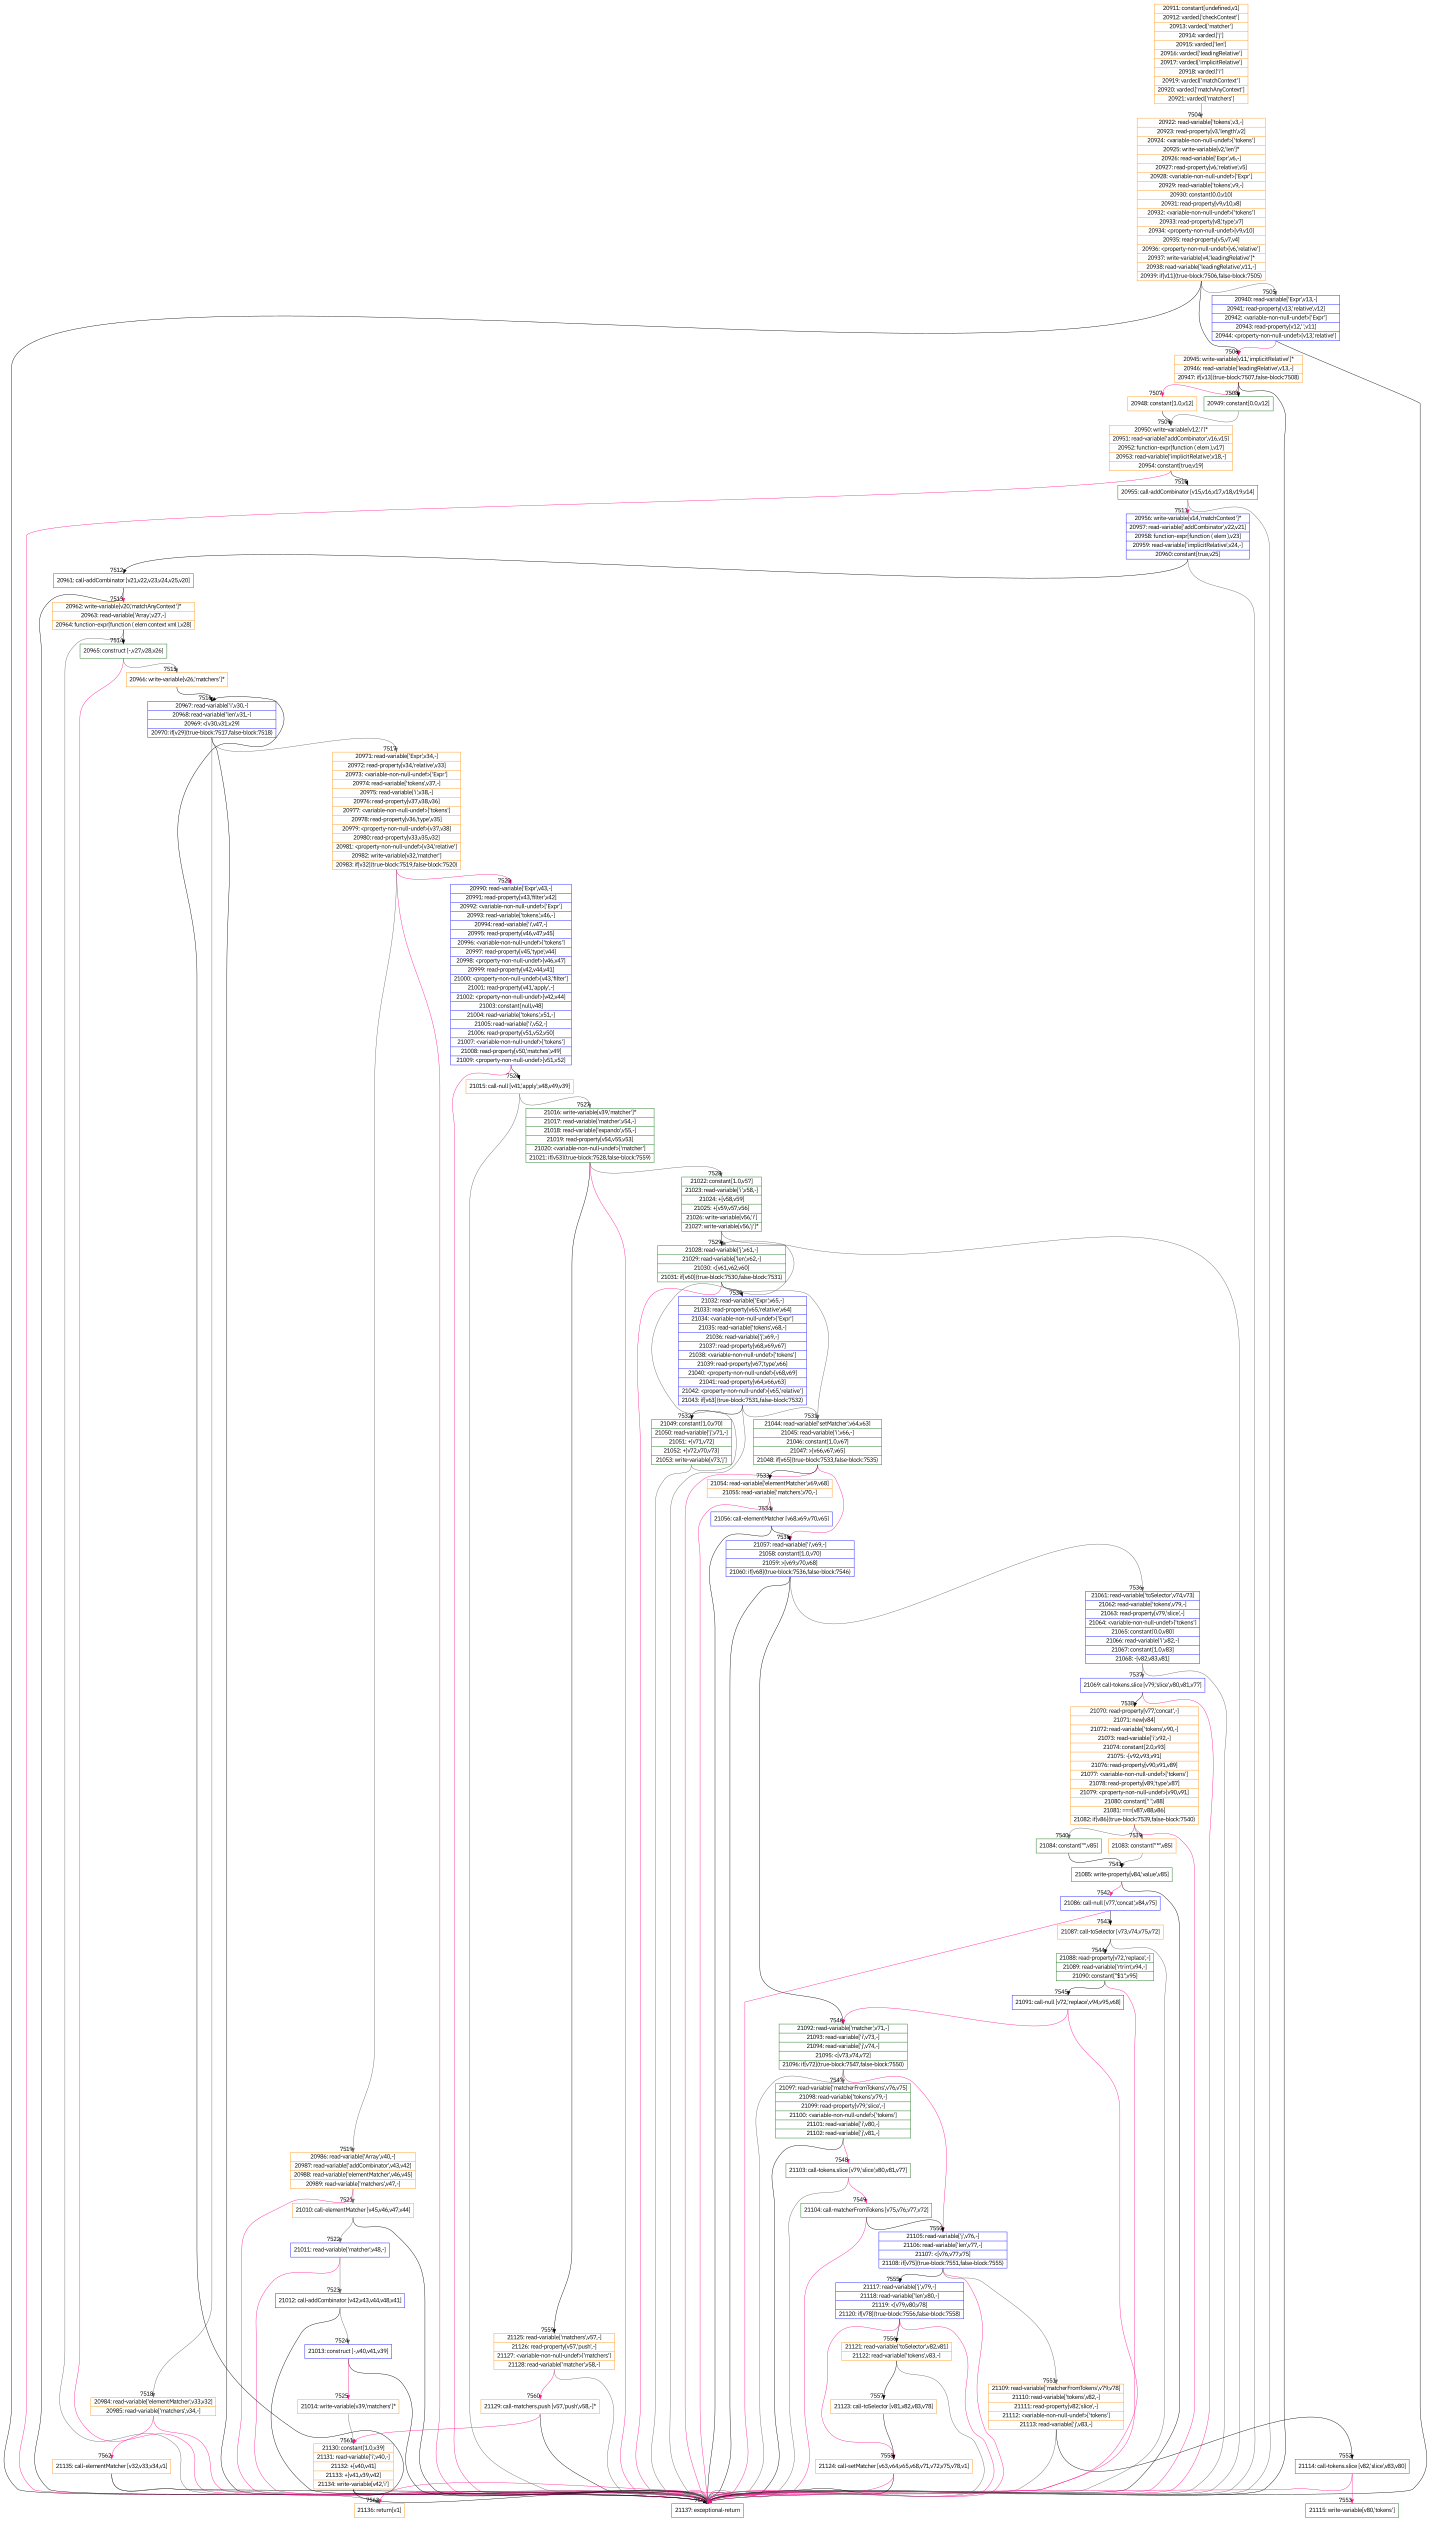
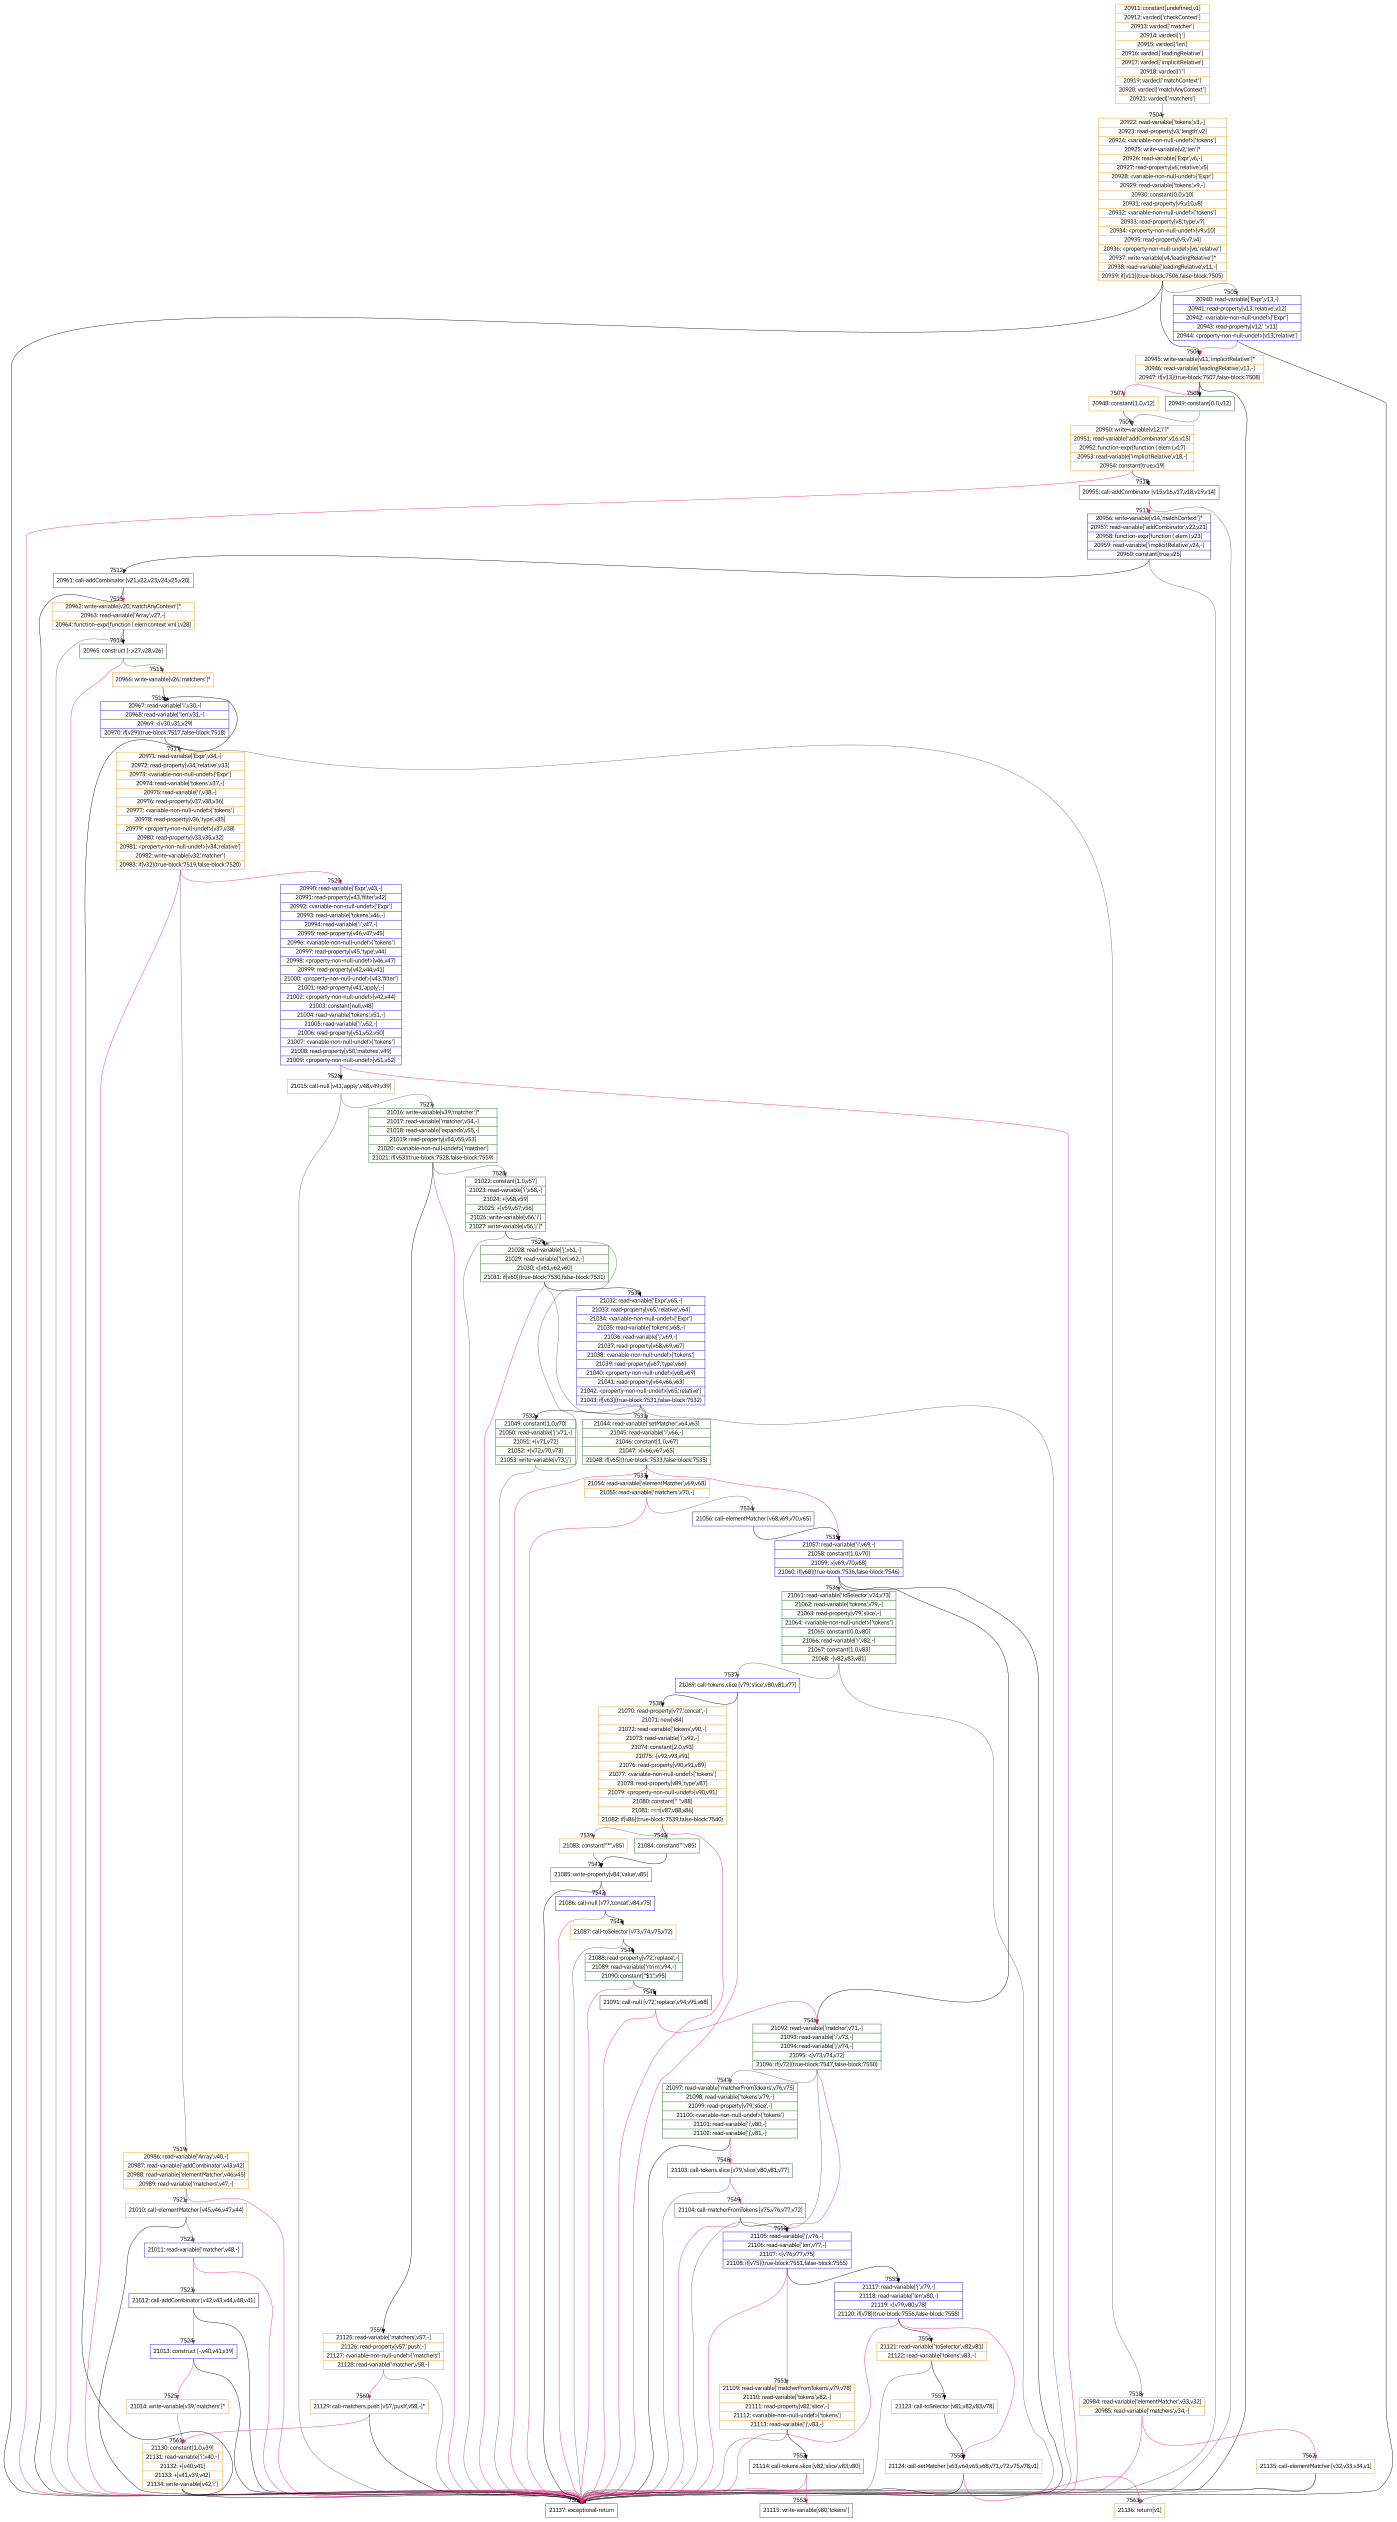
(1143, 1627) -> (839, 1627)
(227, 1850) -> none
(715, 1990) -> none
